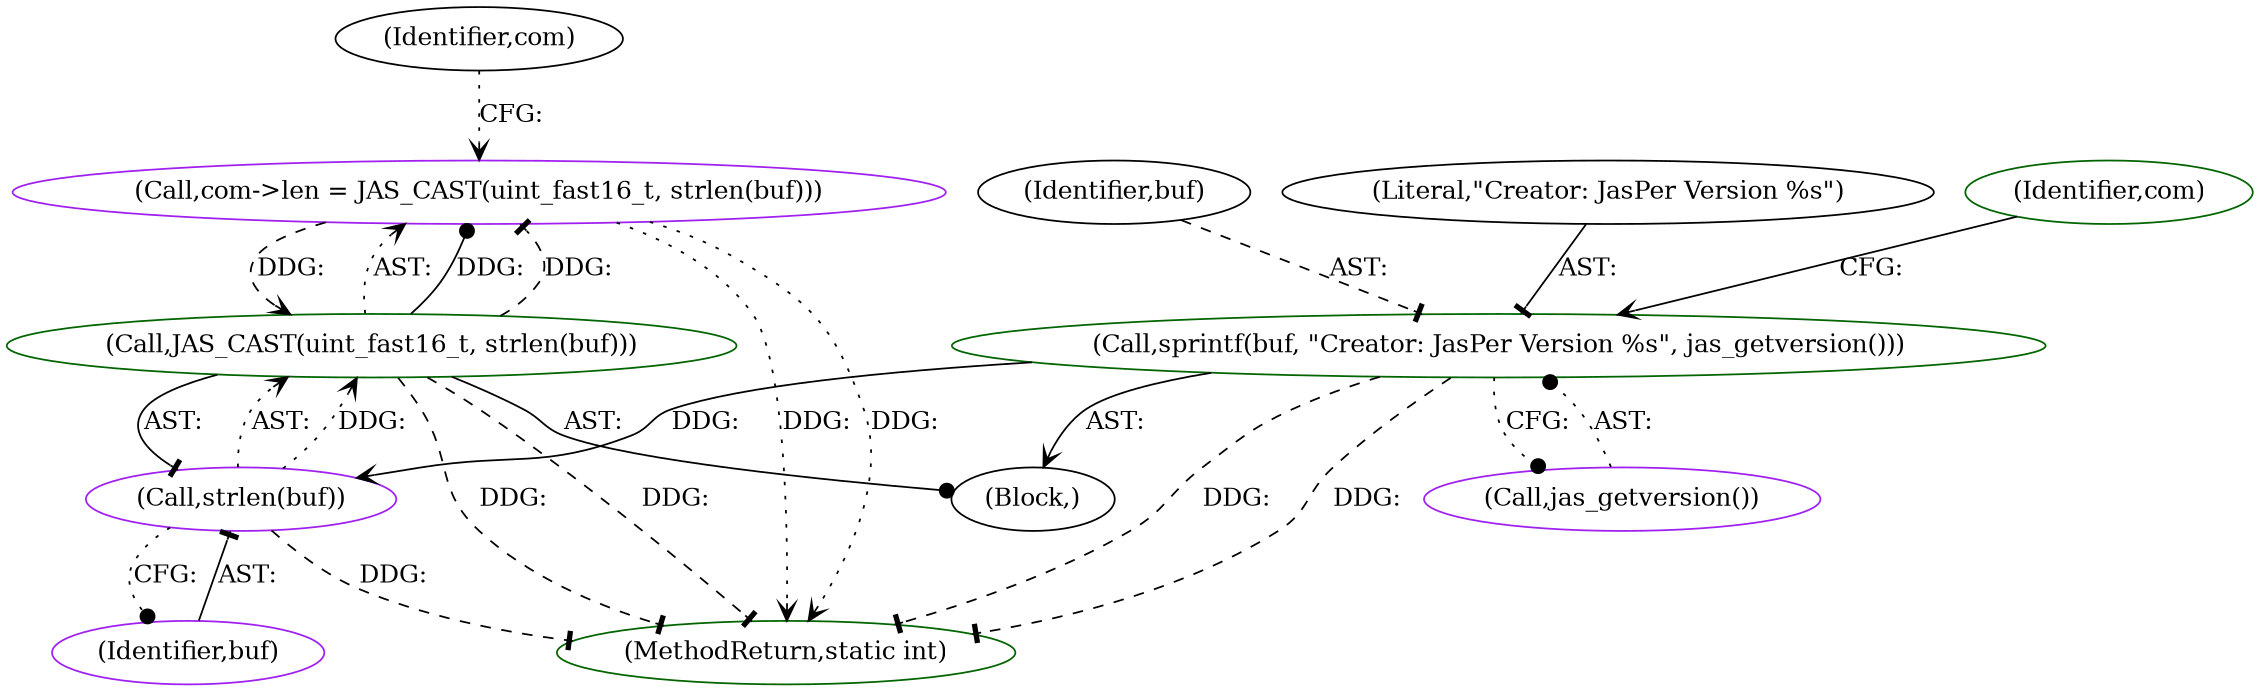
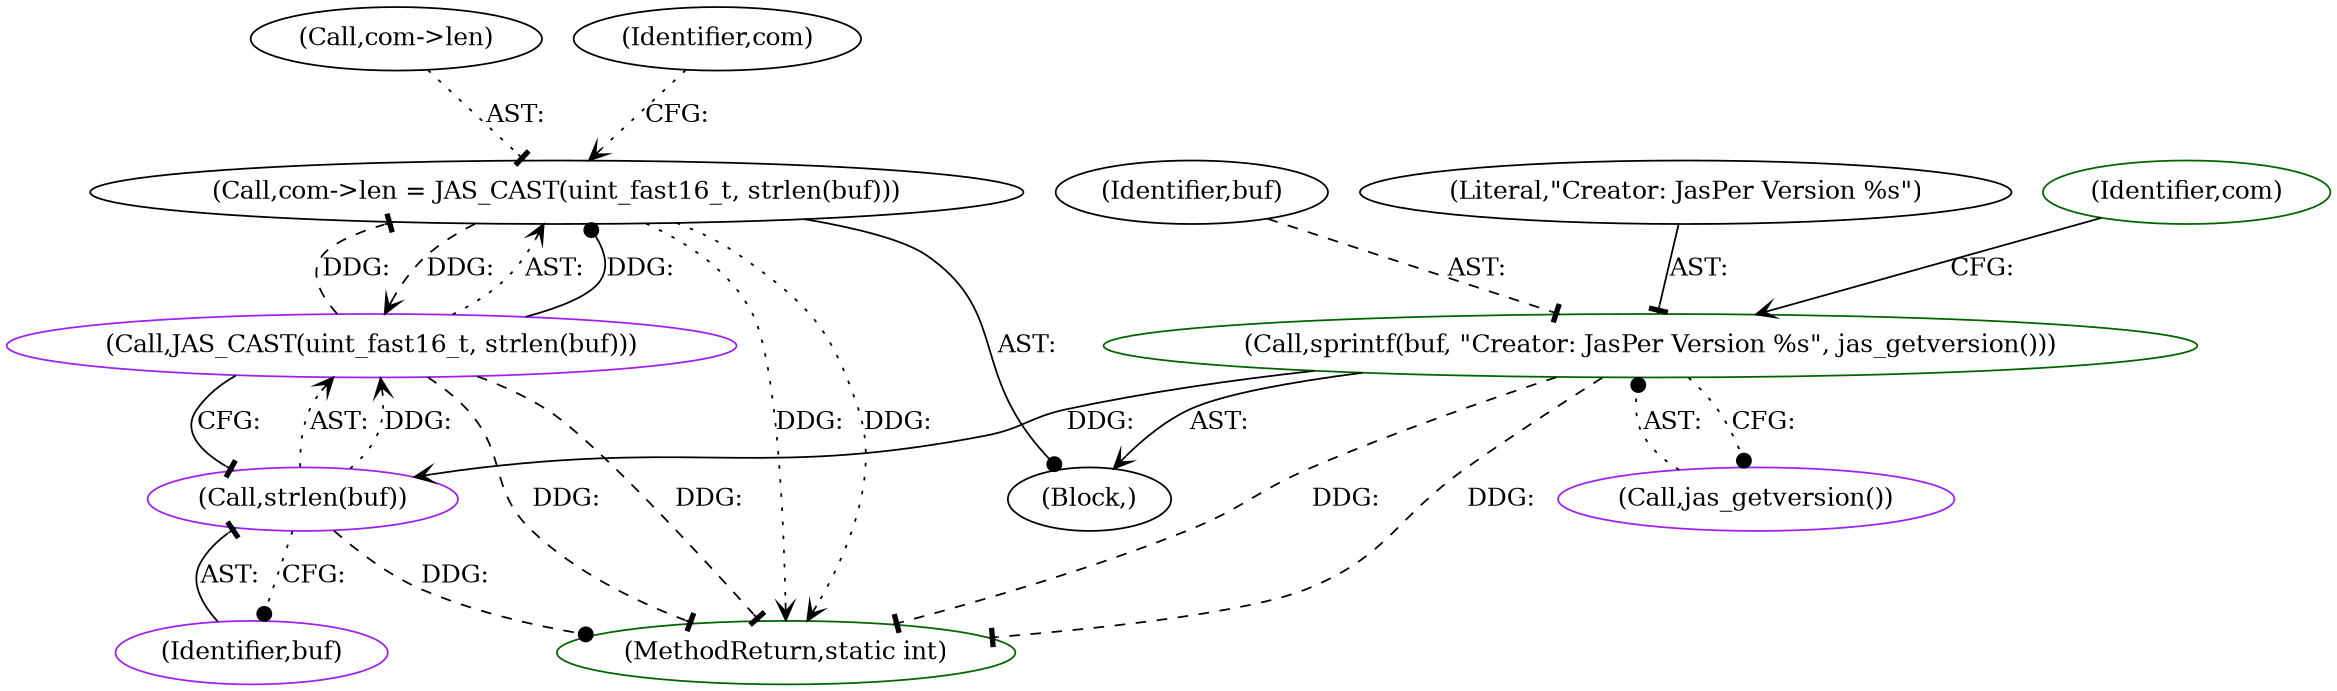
none -> (396, 39)
(479, 192) -> (557, 192)
(372, 346) -> (372, 346)
(178, 422) -> (233, 422)
(687, 462) -> (967, 295)
(409, 607) -> (448, 600)
